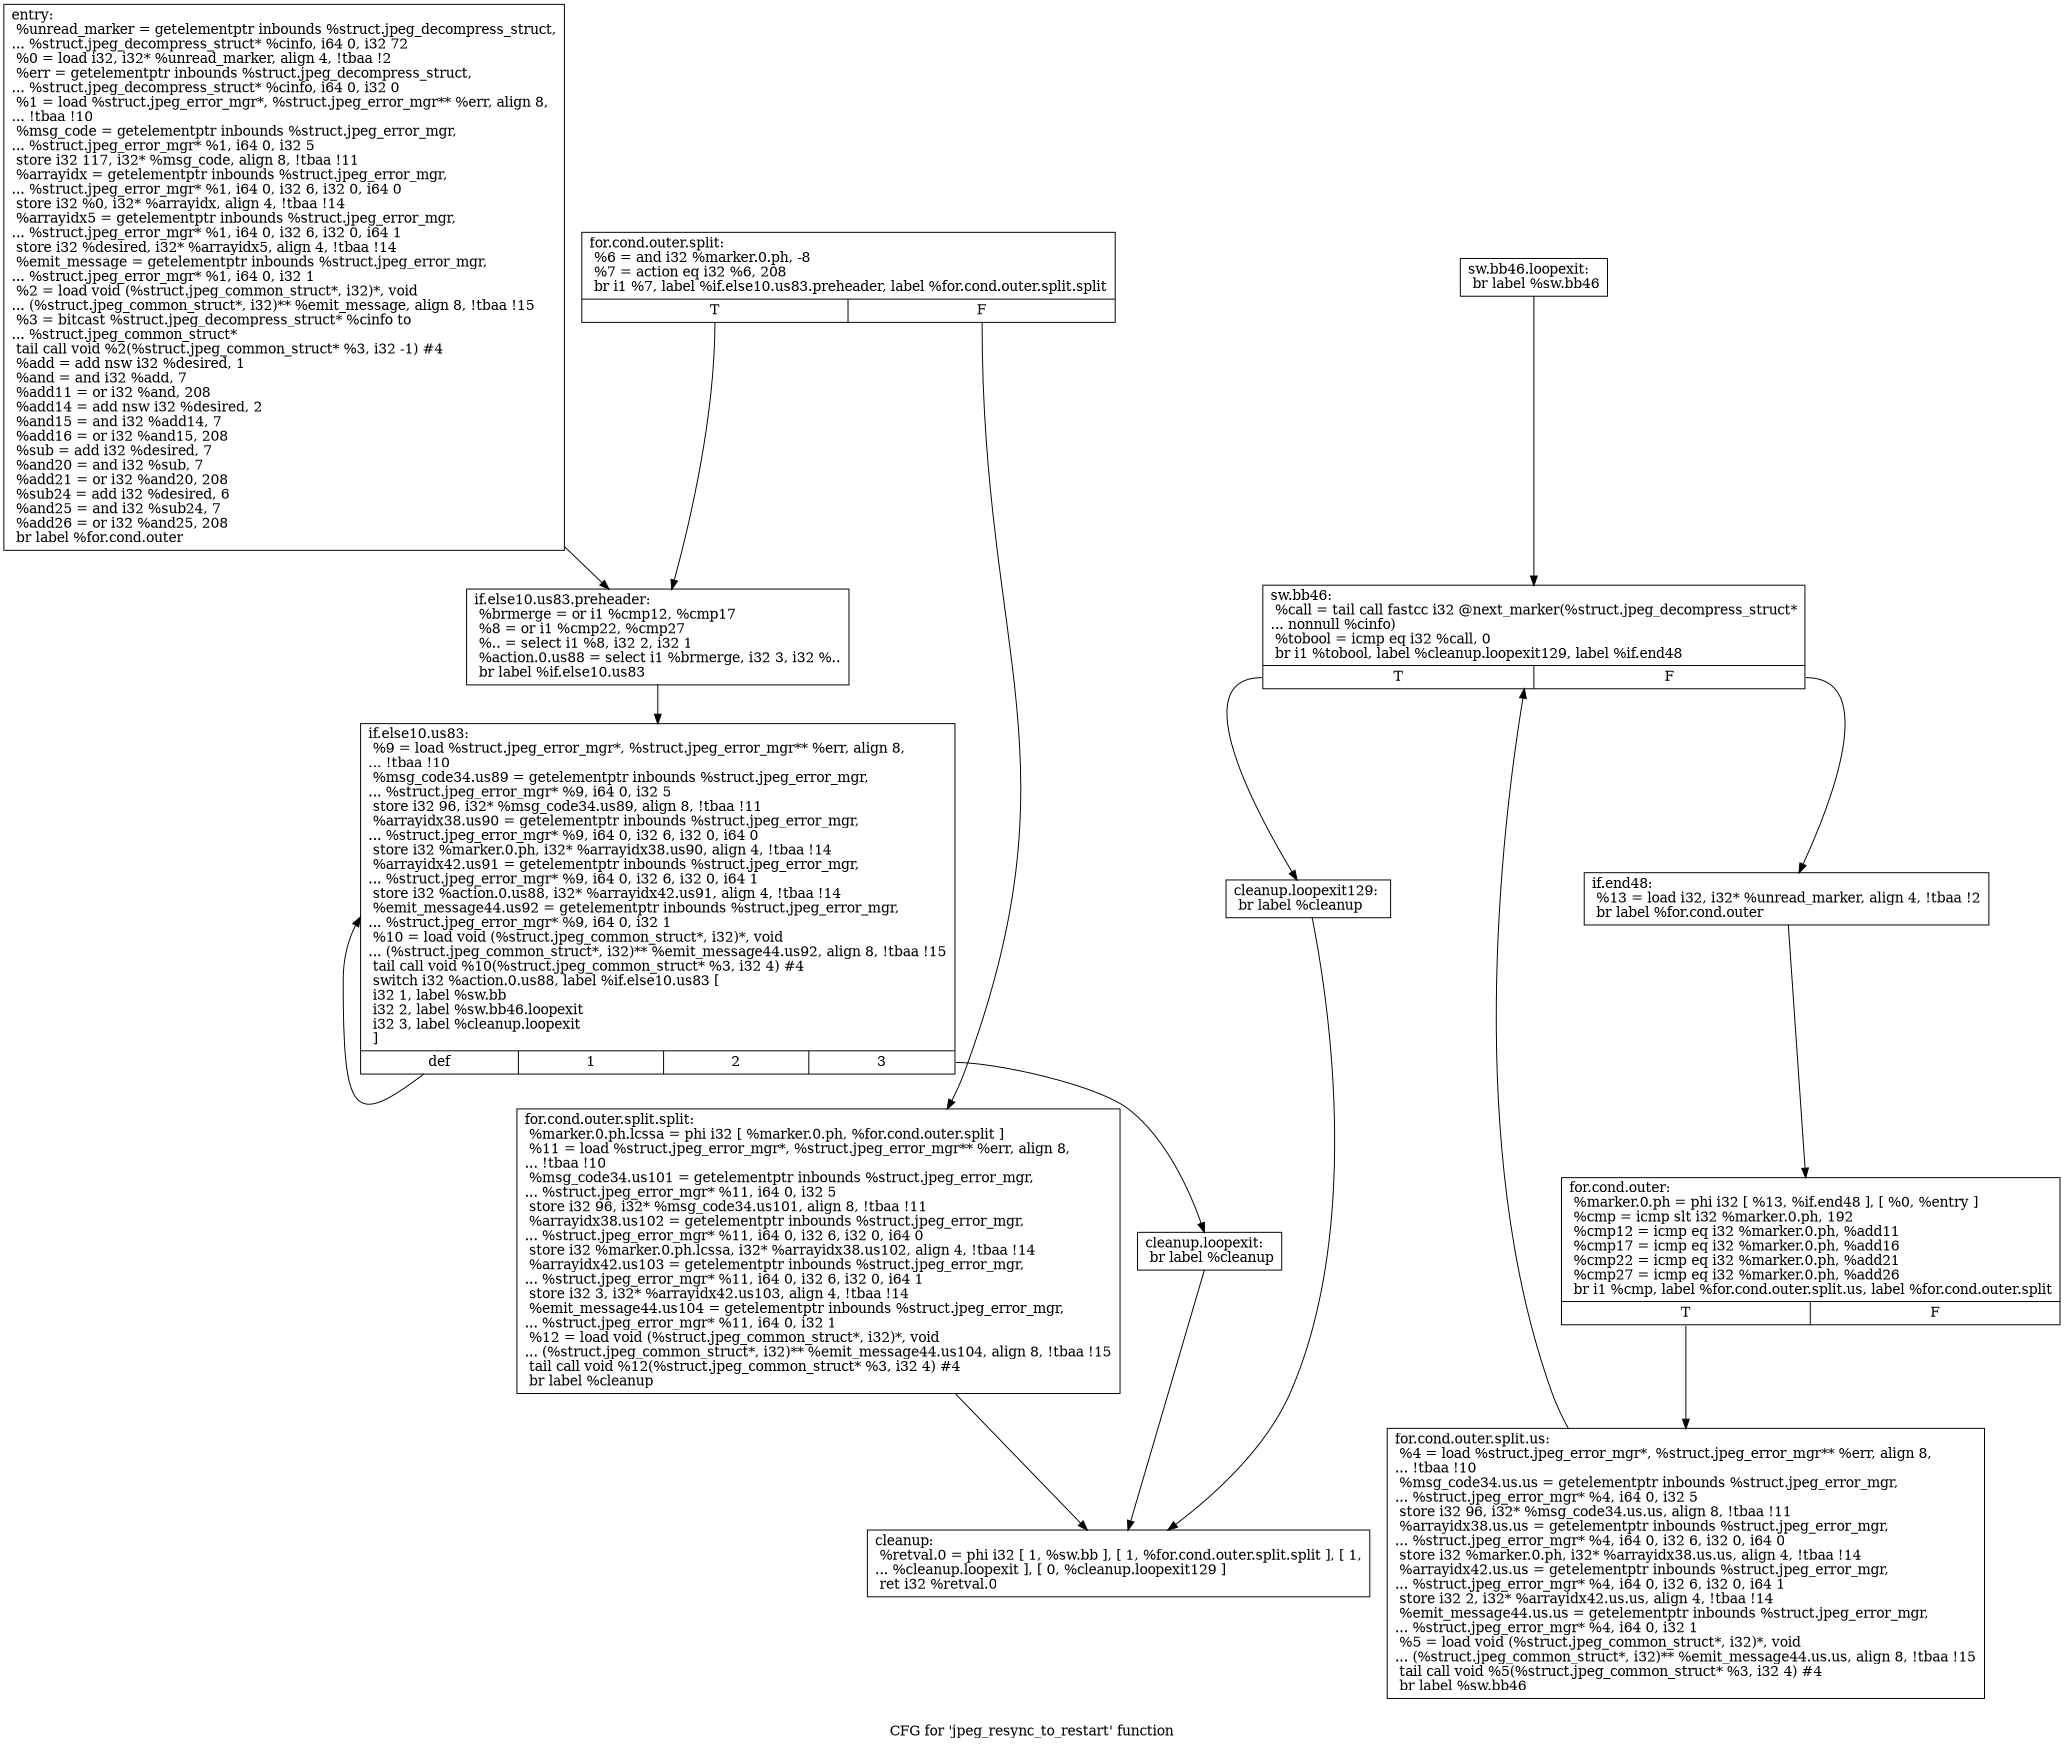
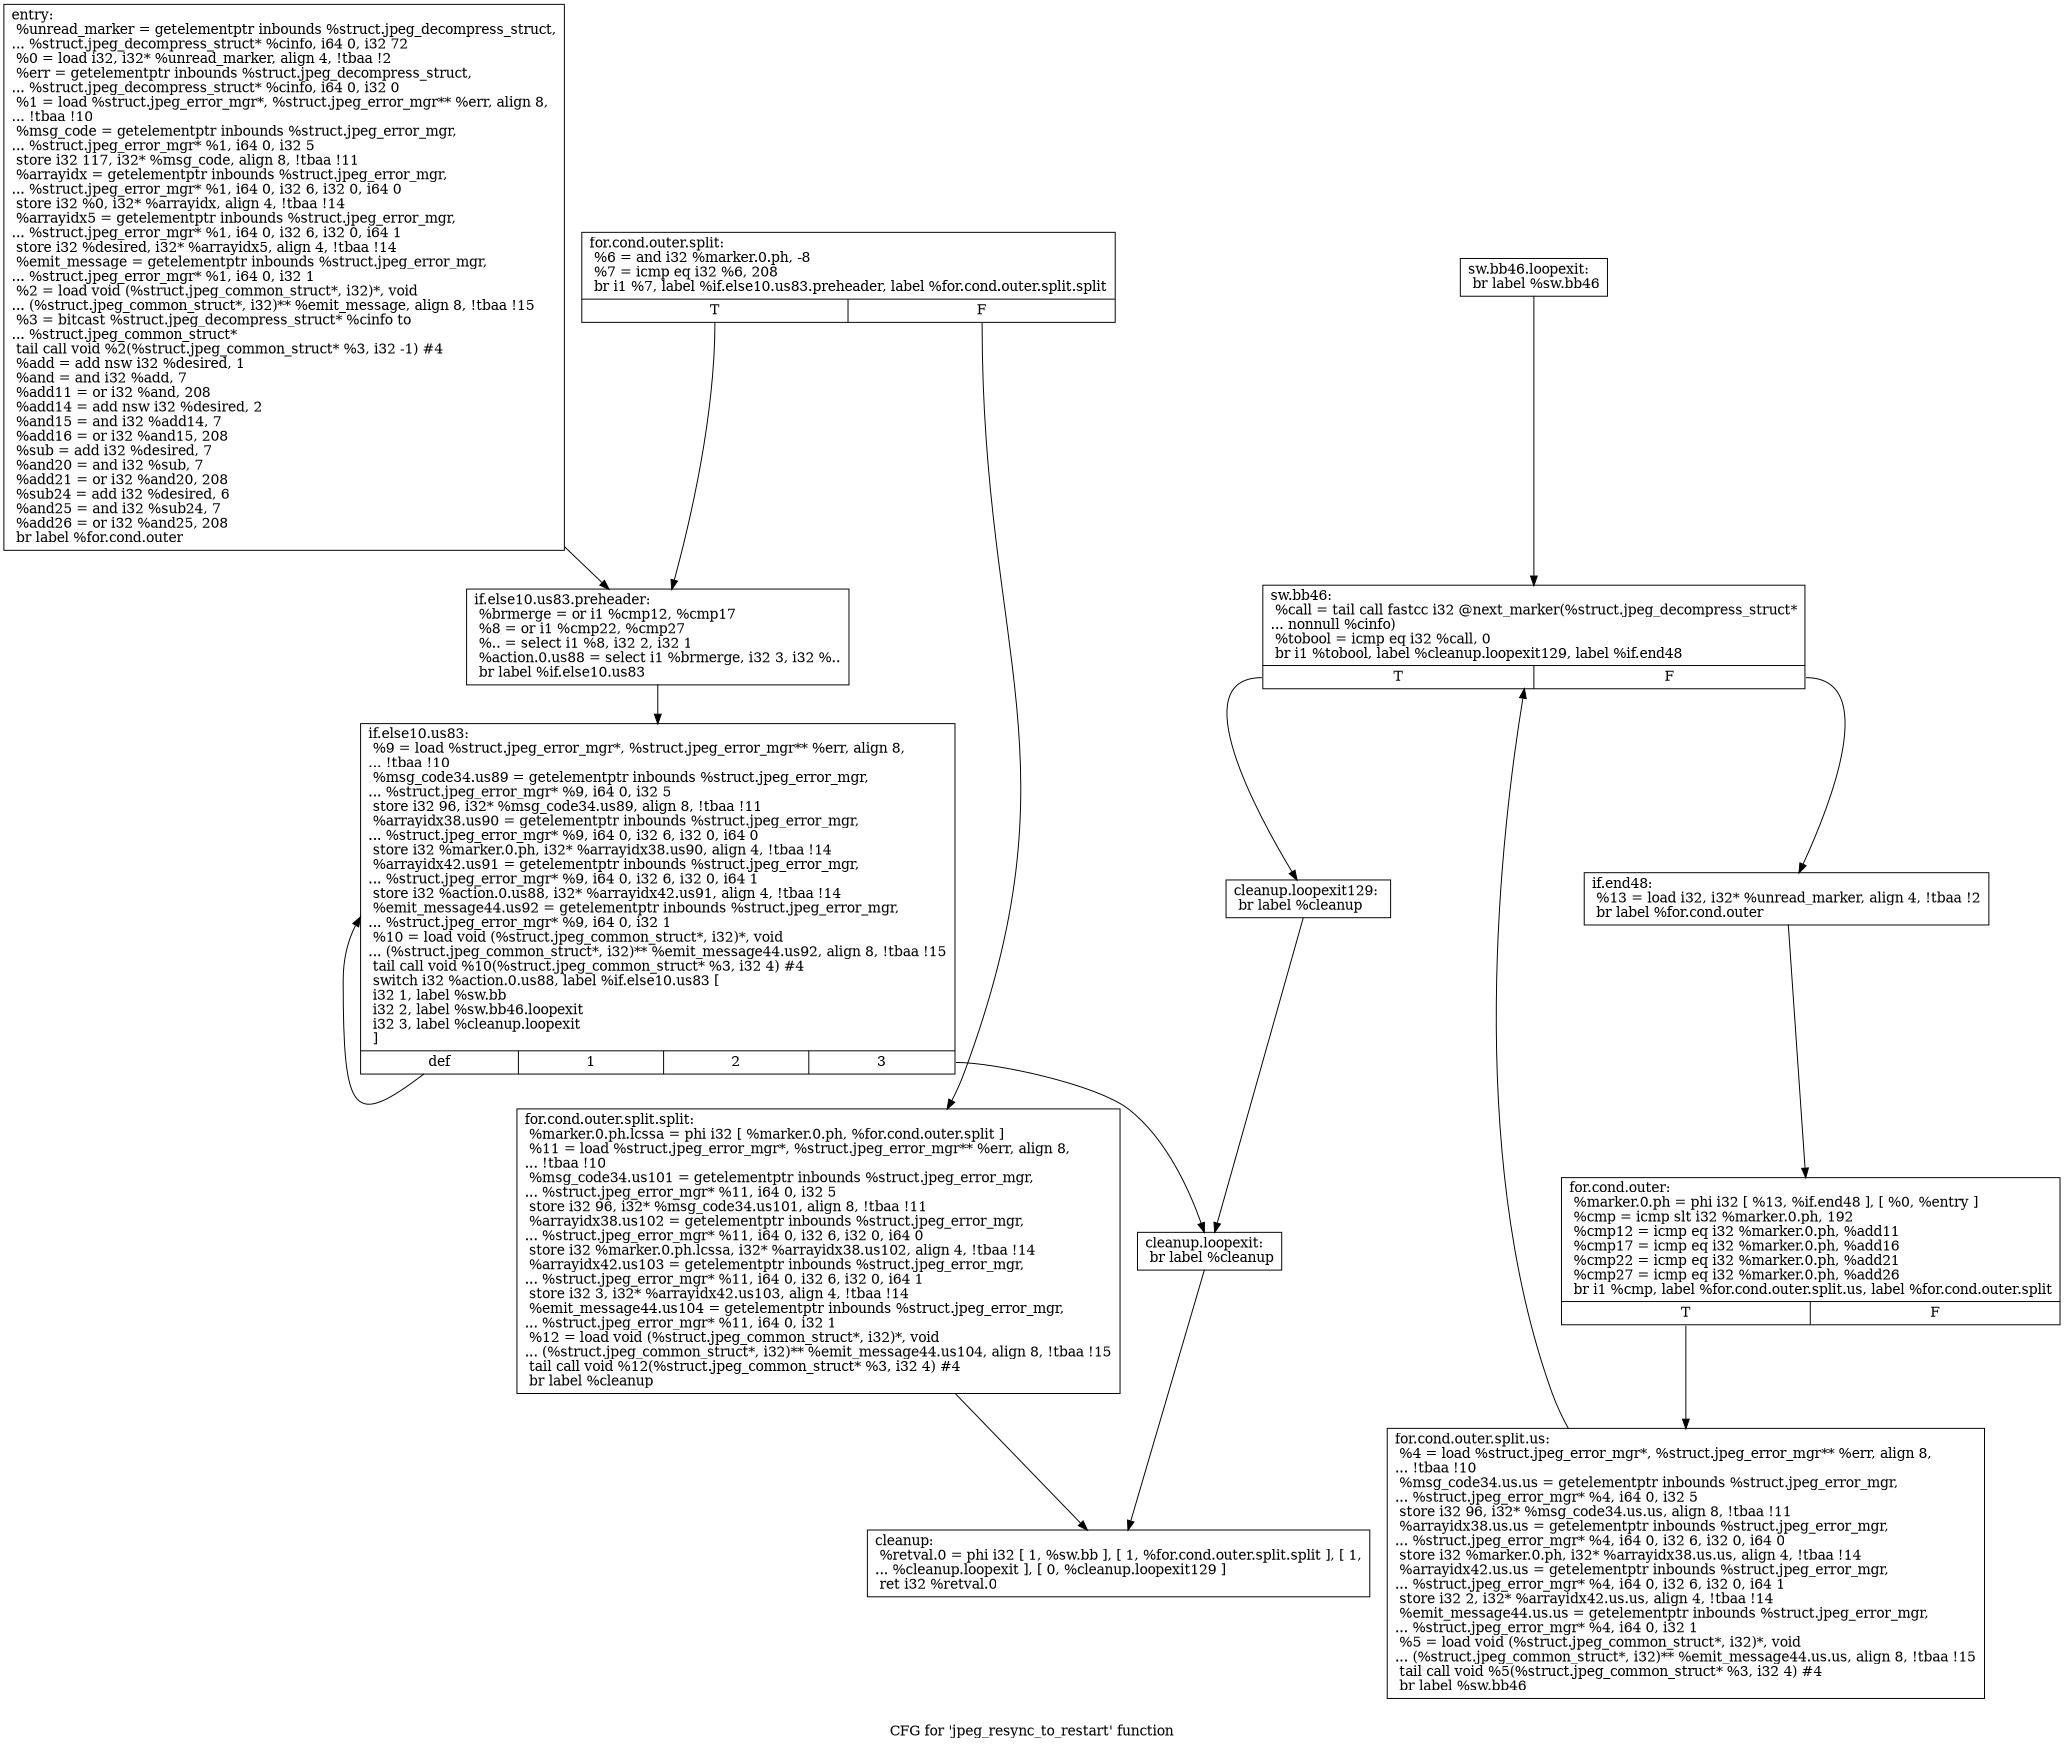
(688, 273) -> (684, 273)
(1328, 1245) -> (1260, 1070)
